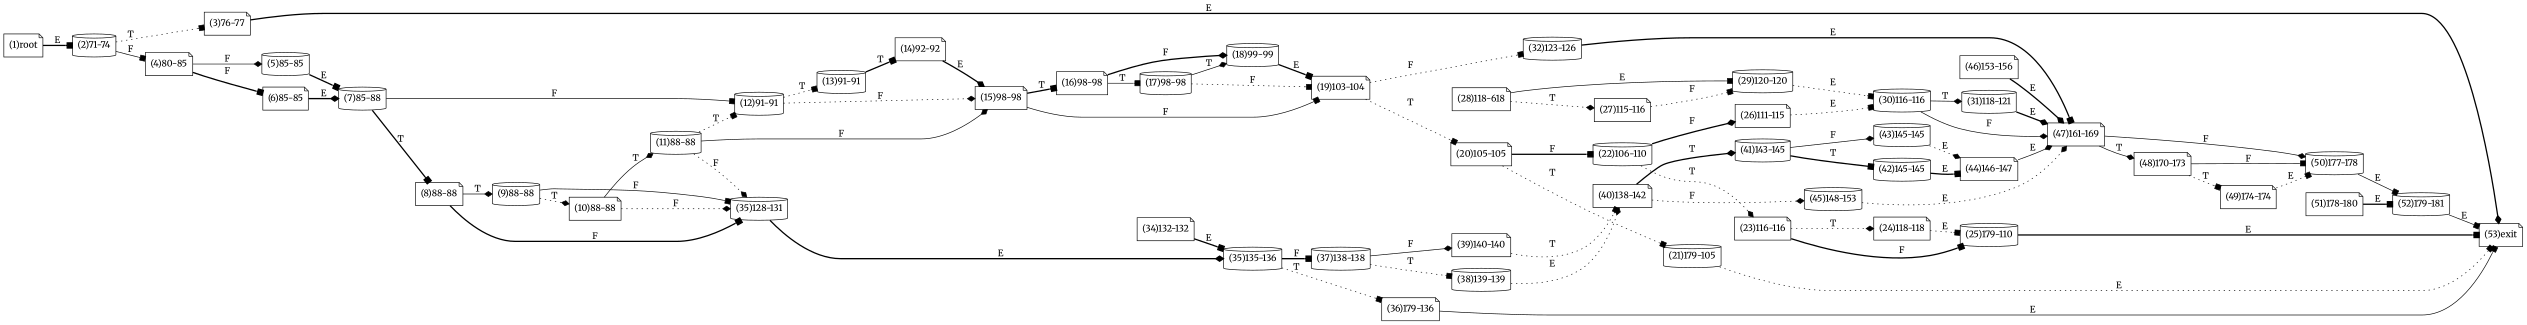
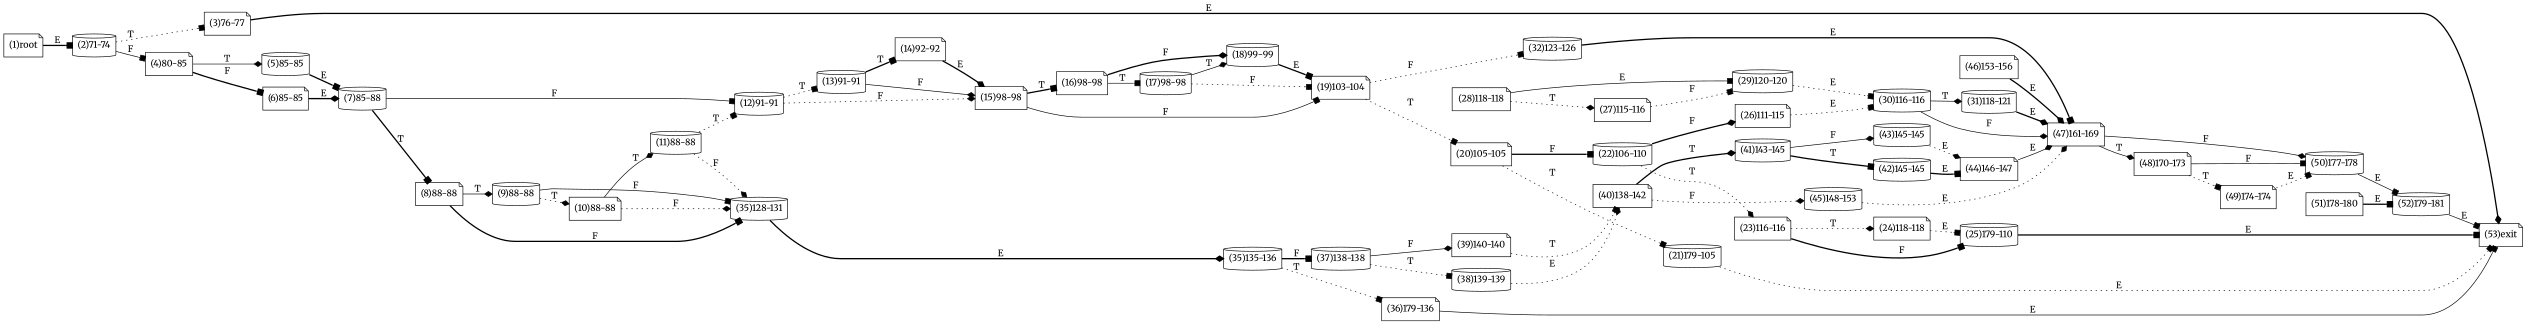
(227, 59) -> (227, 59)
(1481, 99) -> (1481, 99)
(844, 139) -> (916, 89)
(1166, 229) -> none
